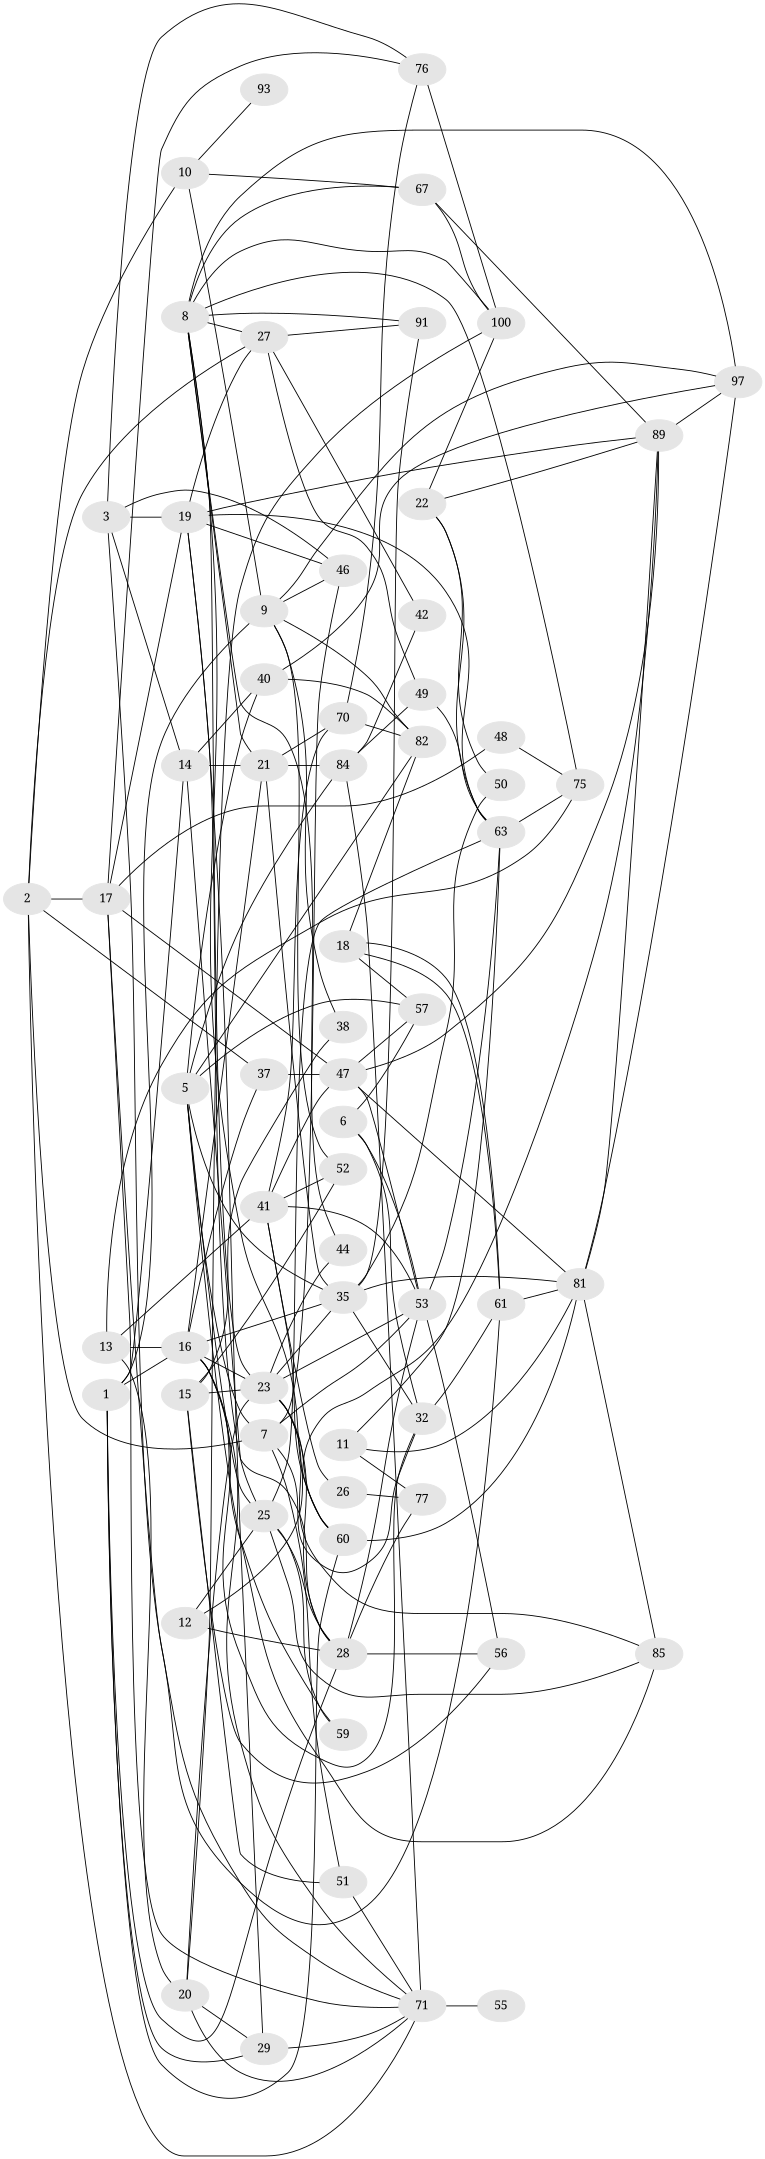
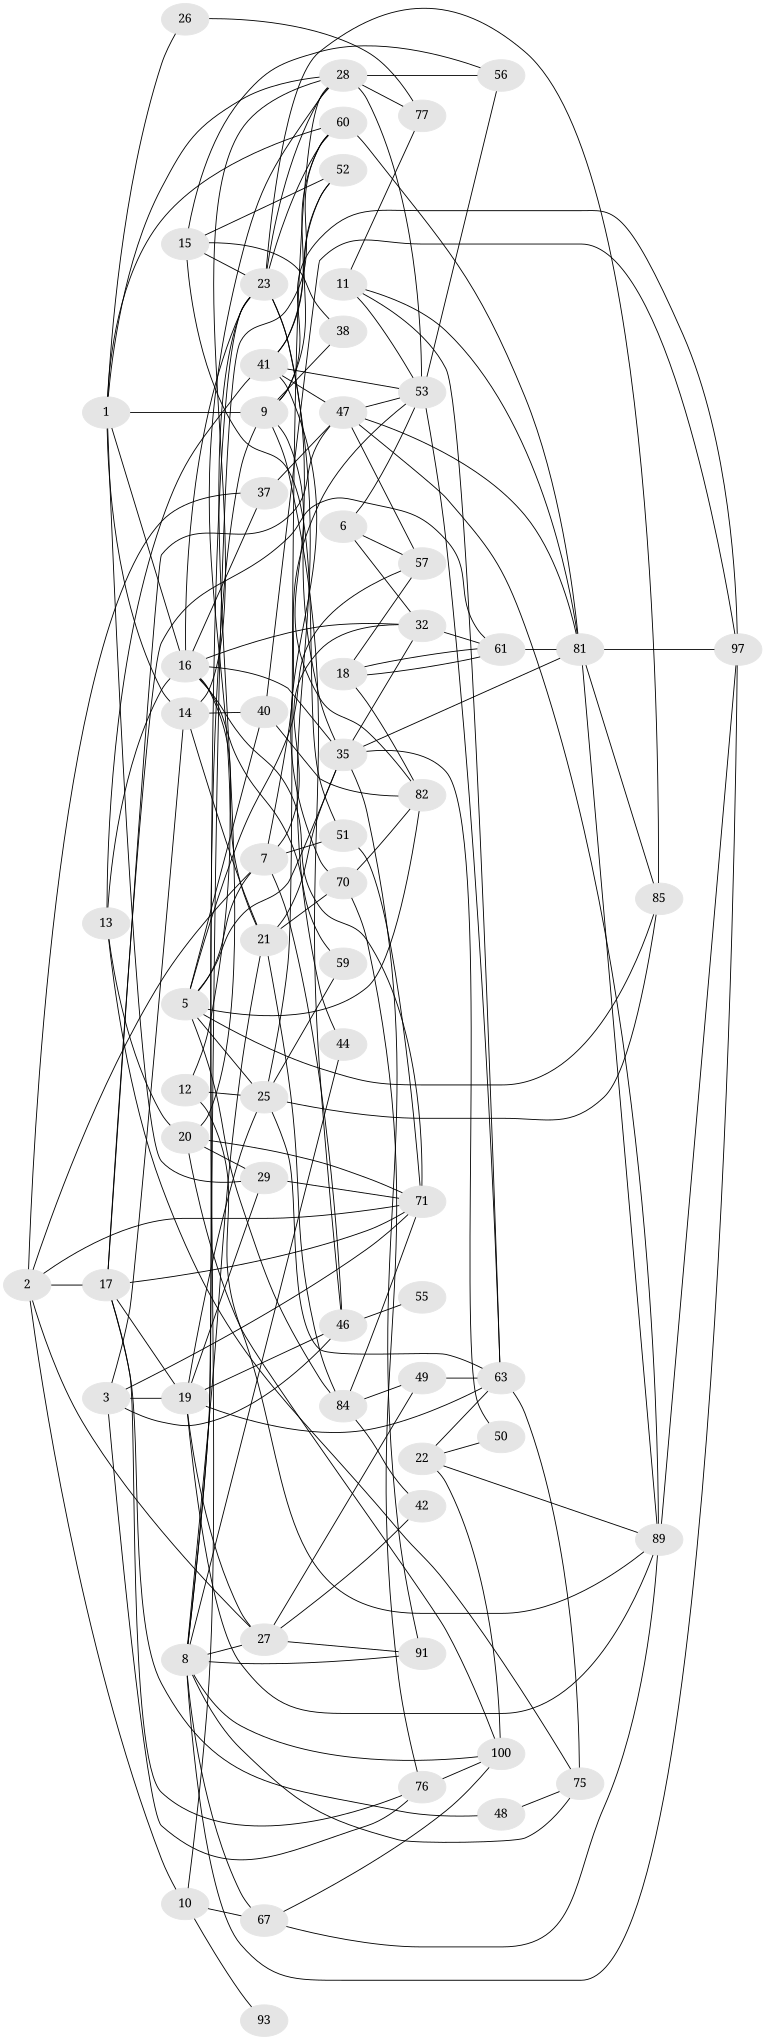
(343, 1346) -> (387, 336)
(300, 1393) -> (127, 212)
(462, 2006) -> (374, 1315)
